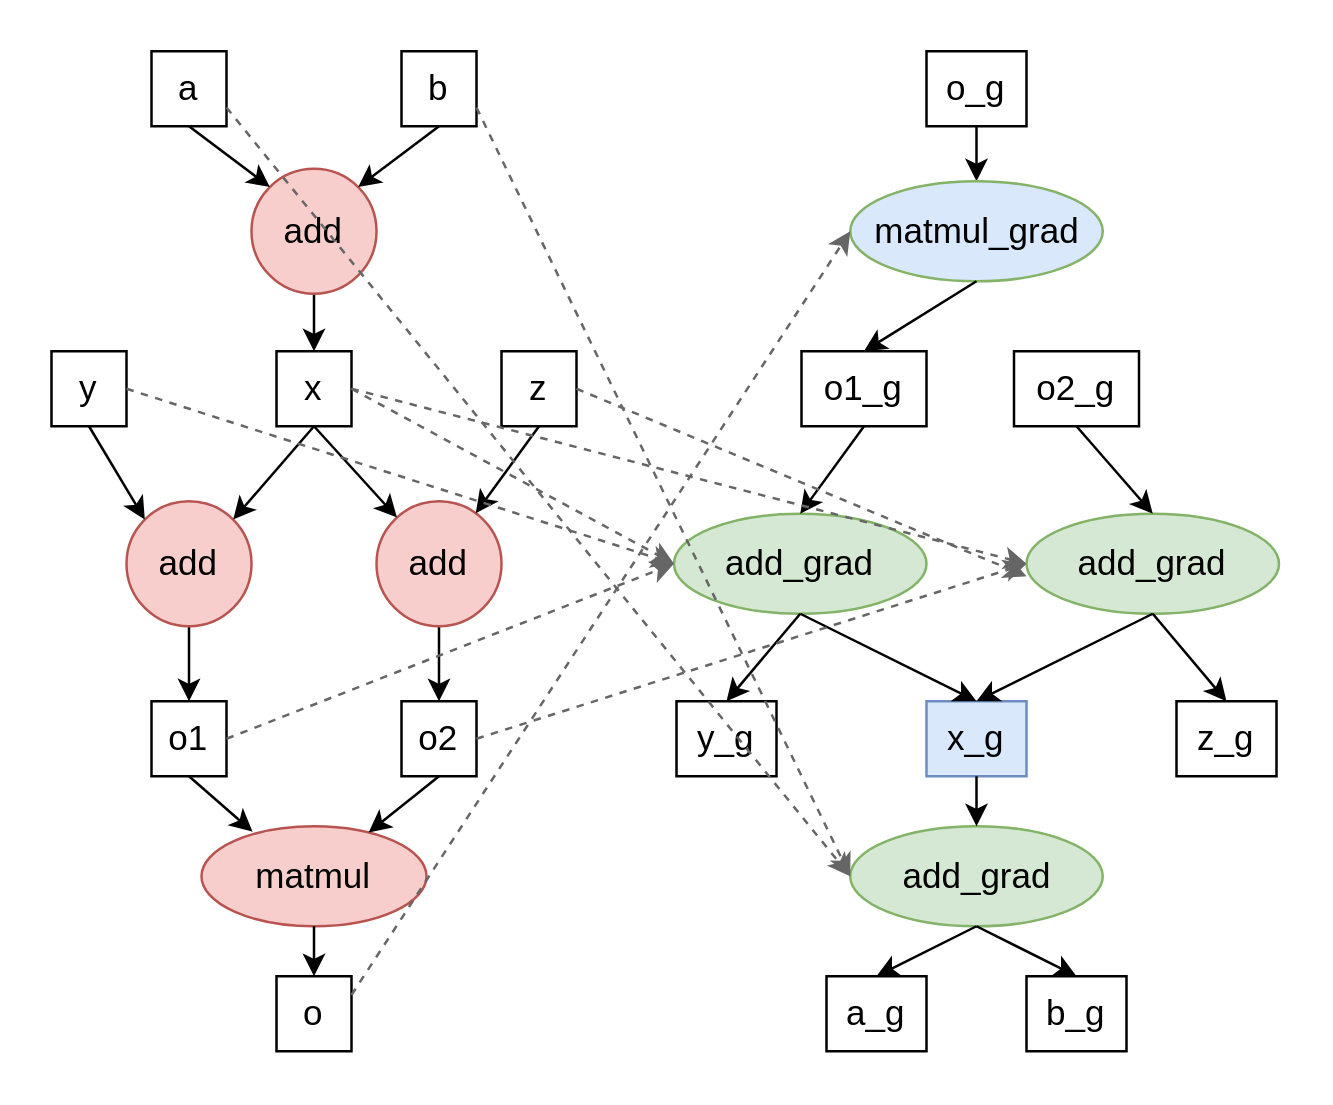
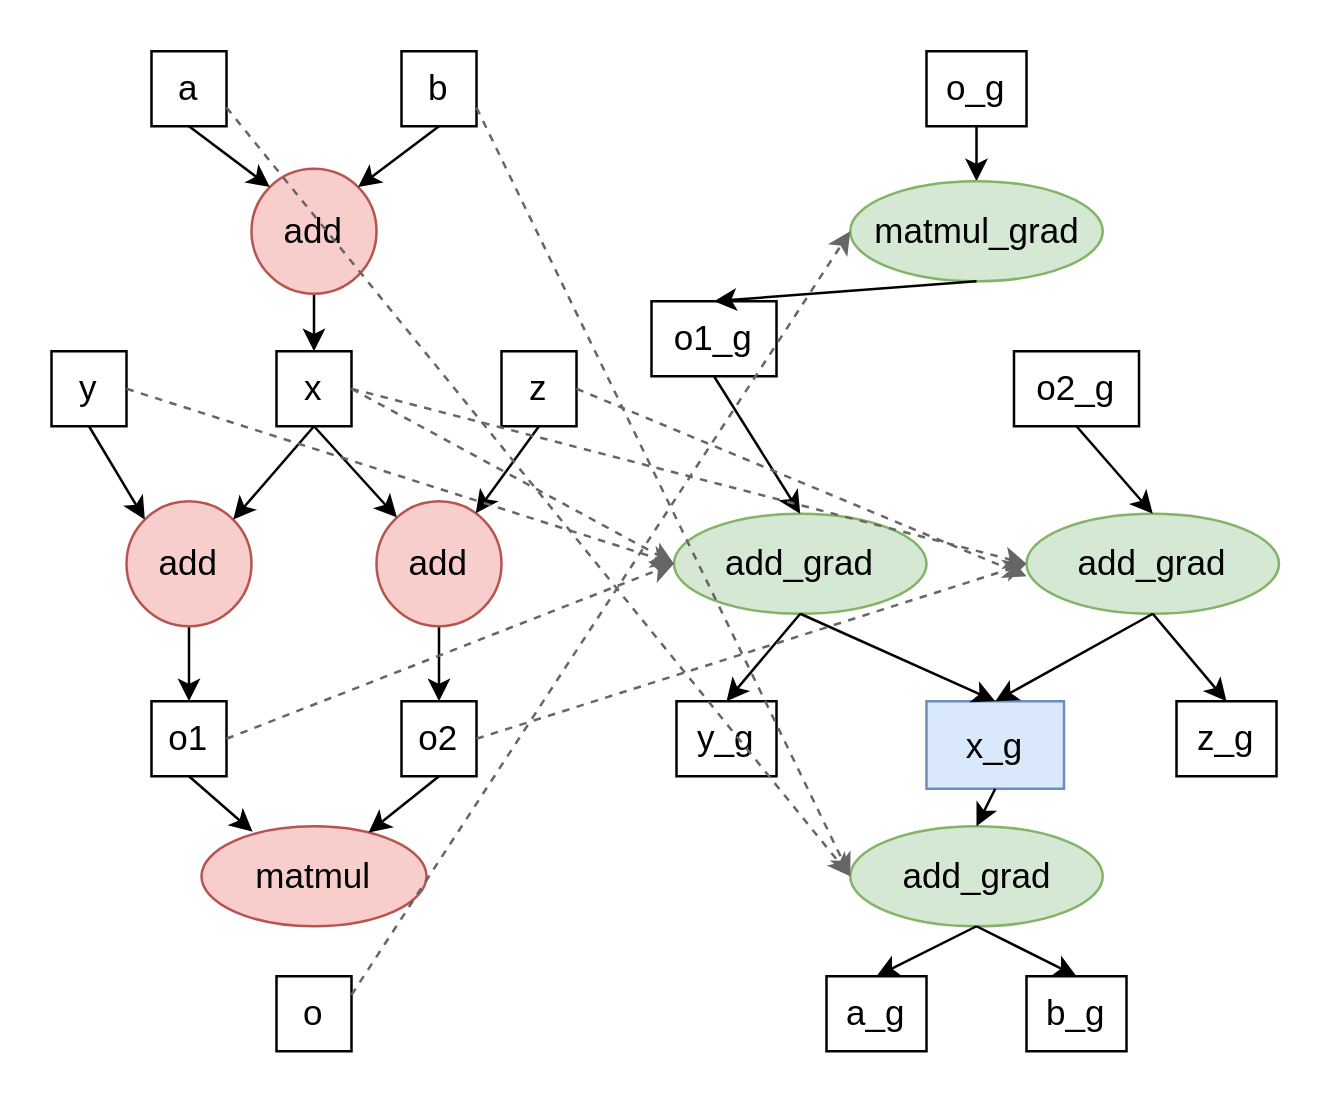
(976, 231) -> (976, 231)
(864, 389) -> (714, 339)
(976, 739) -> (995, 745)
(314, 943) -> none
